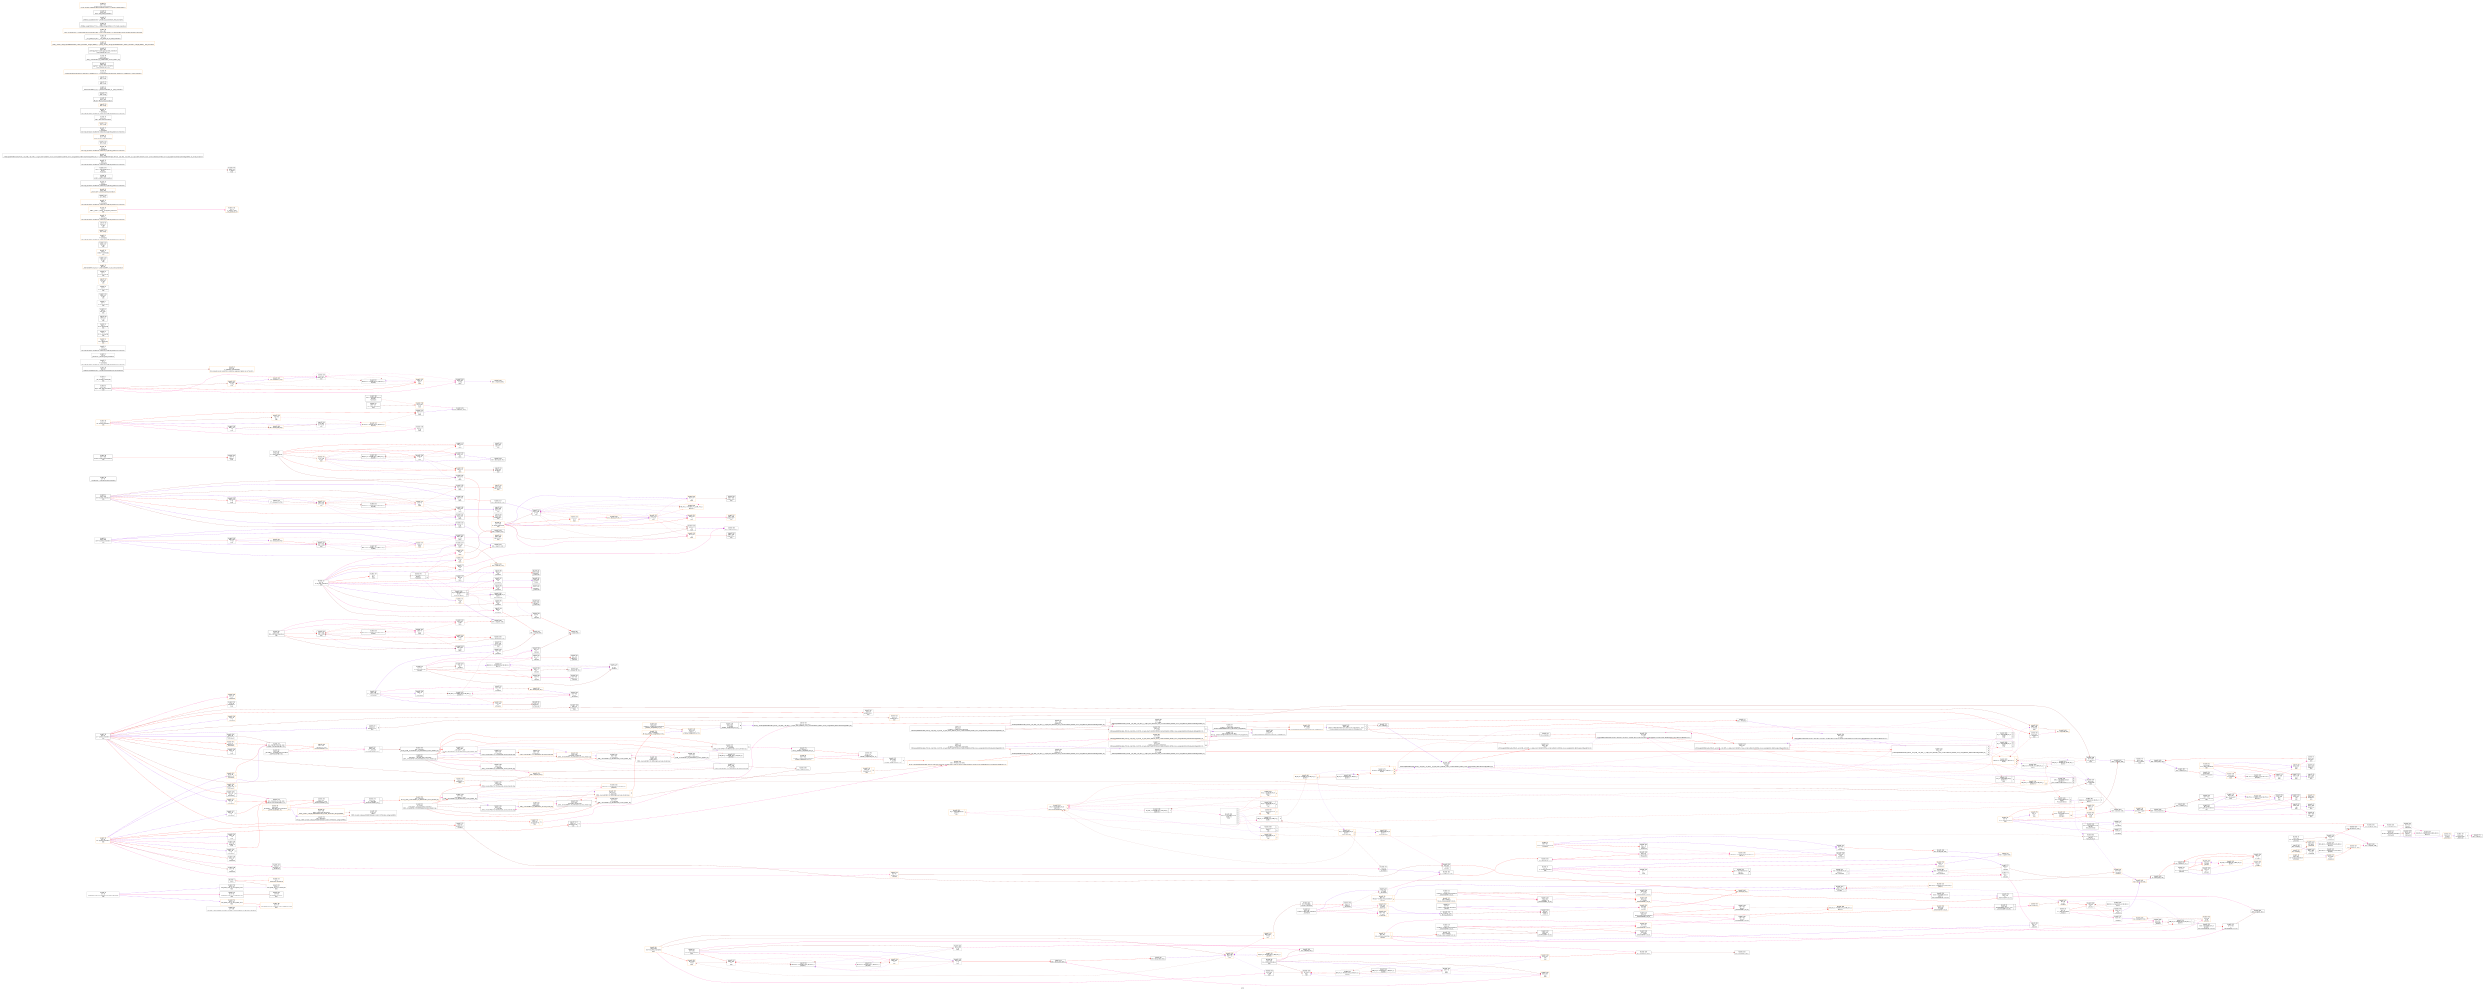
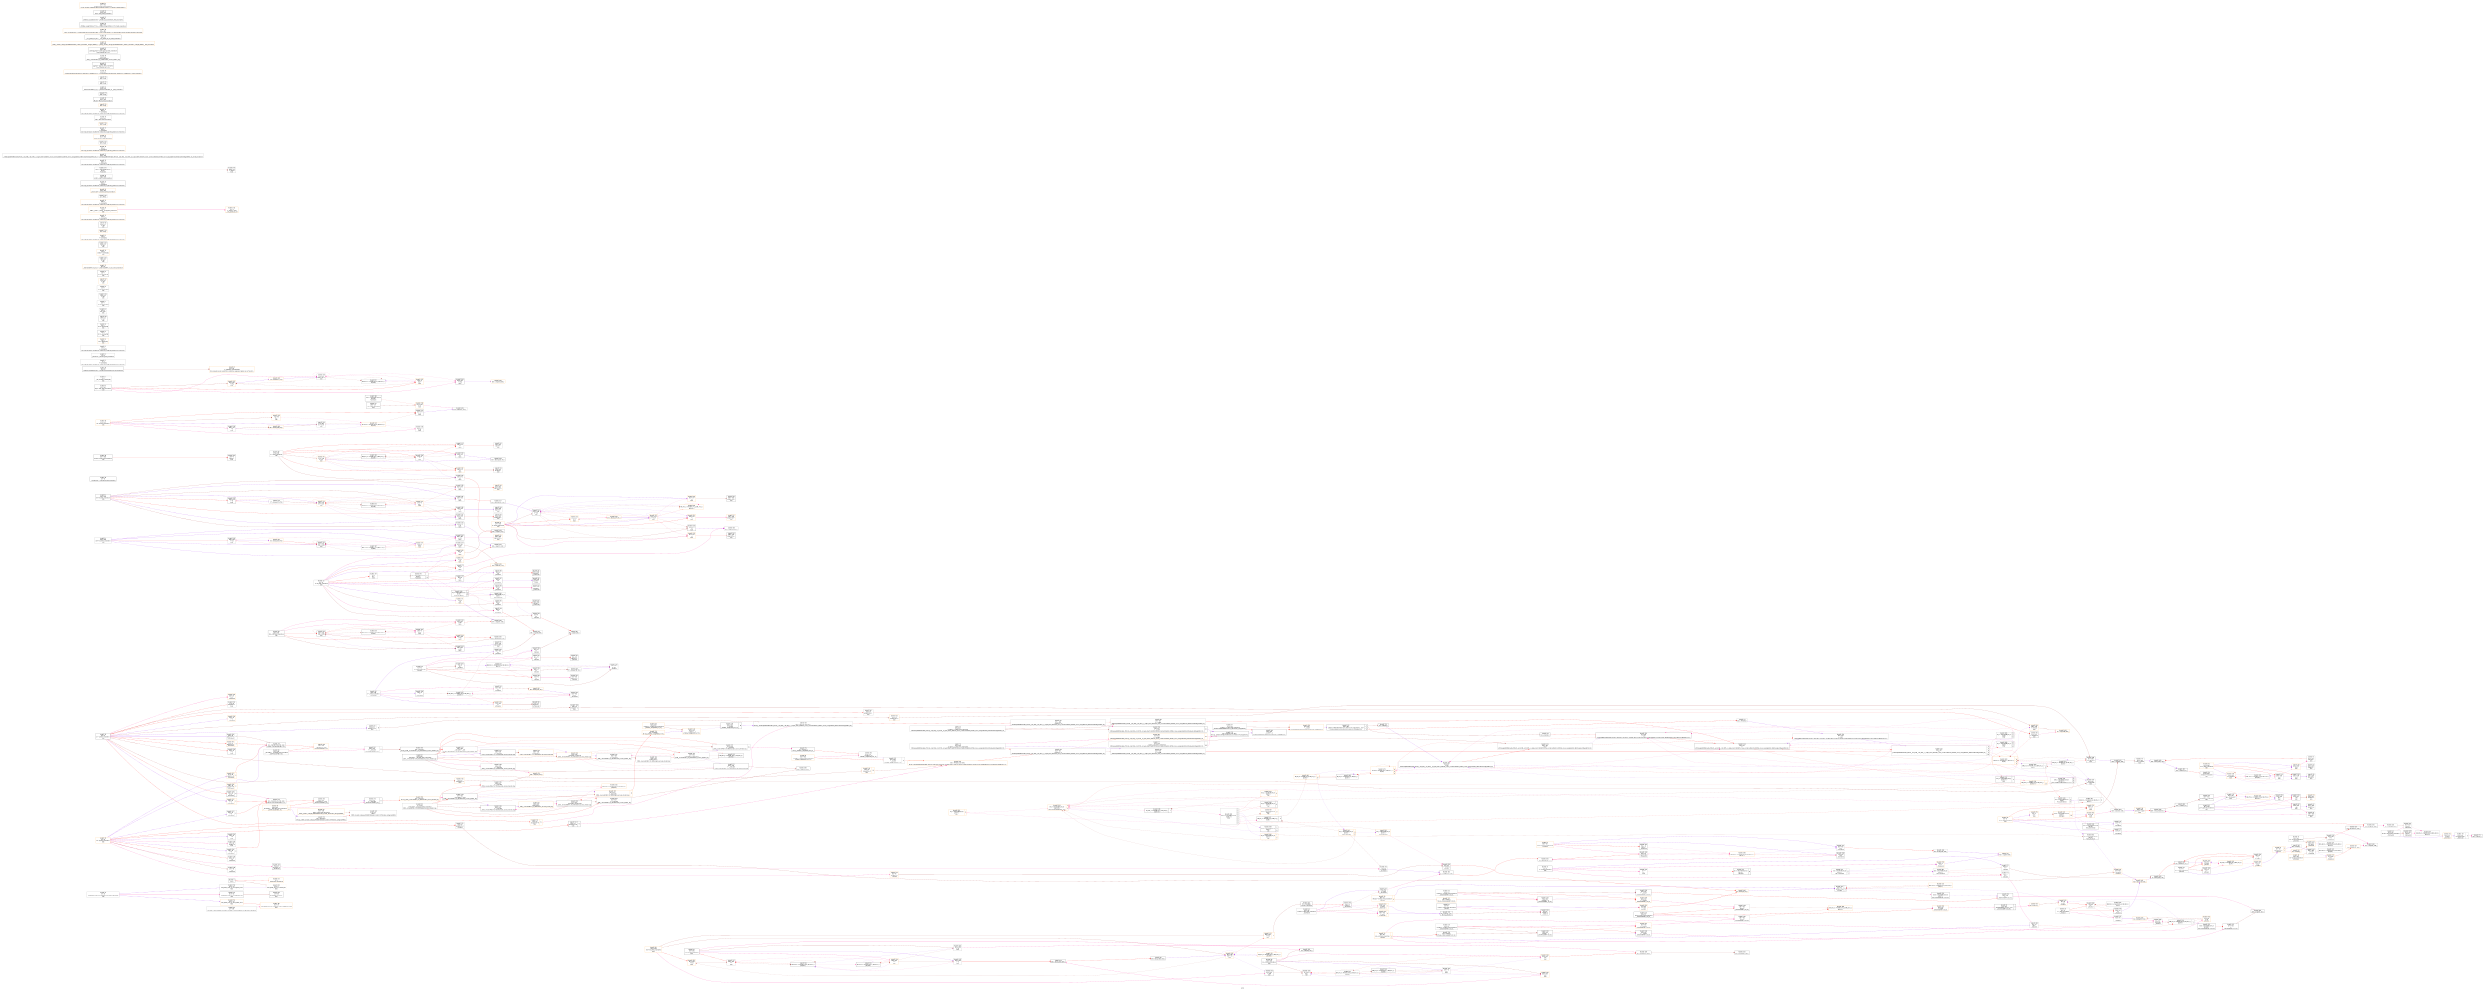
none -> (2279, 850)
